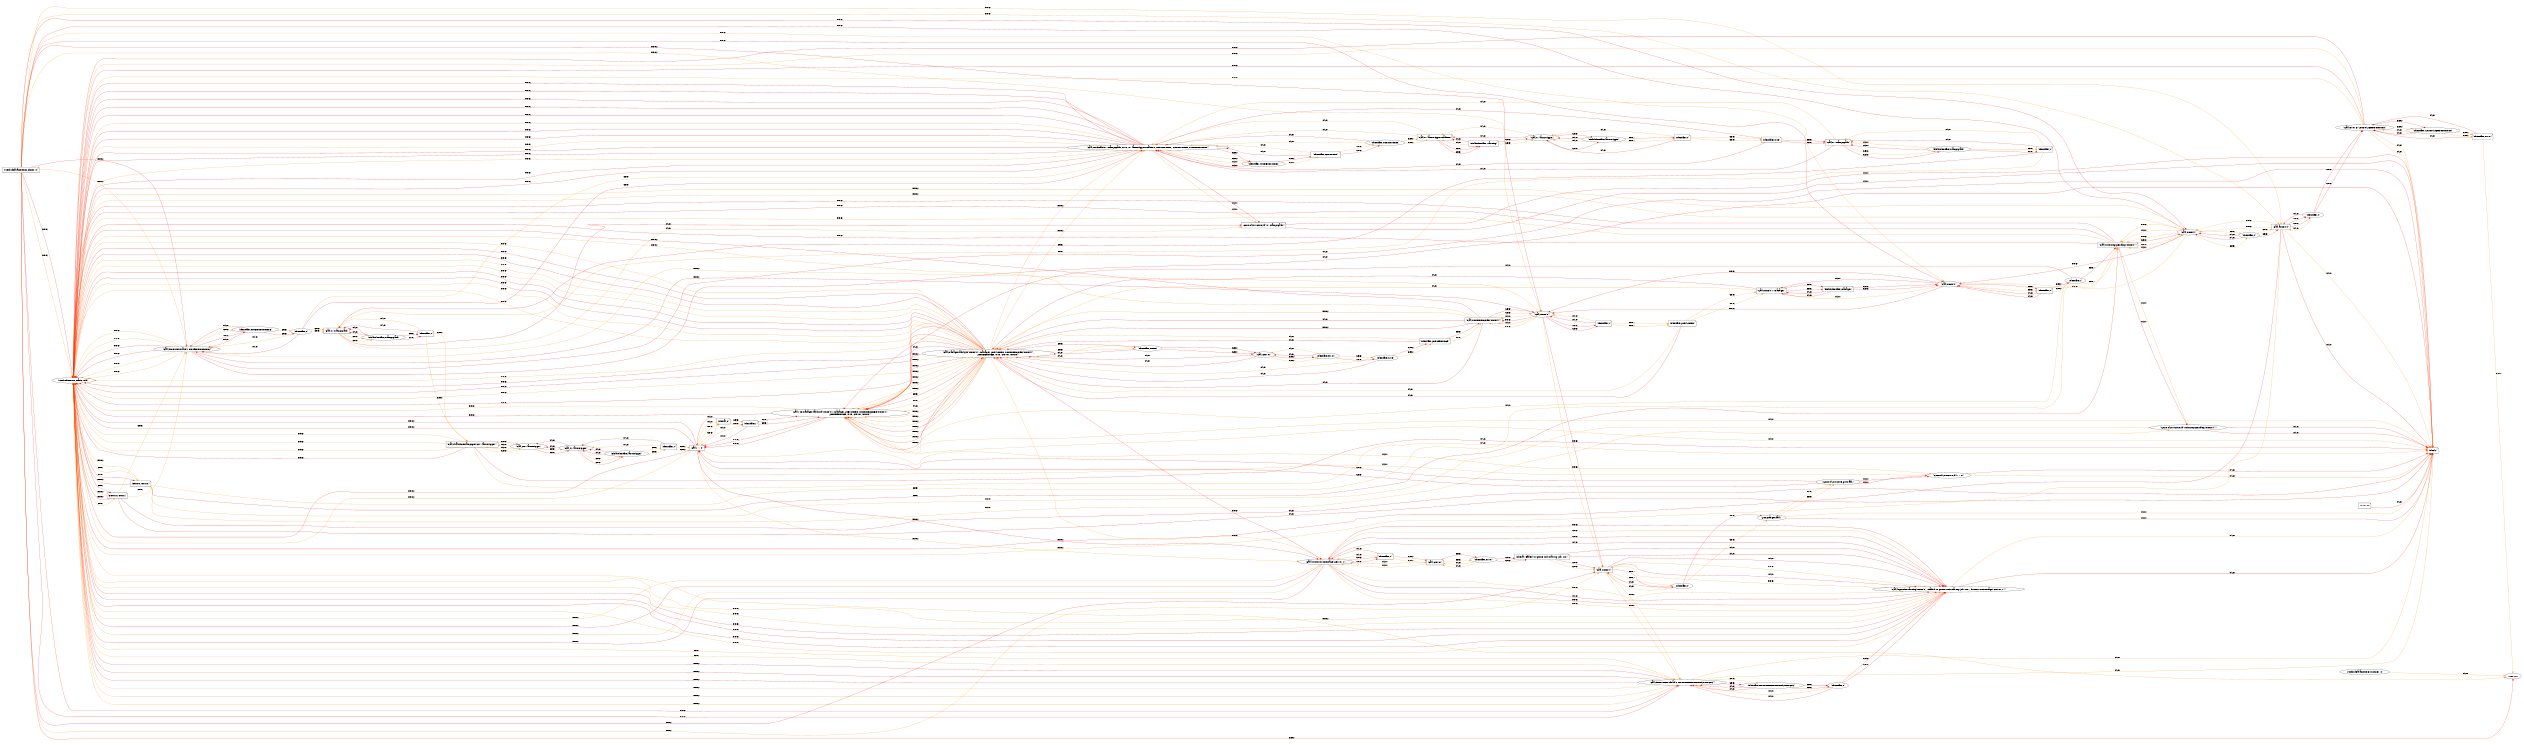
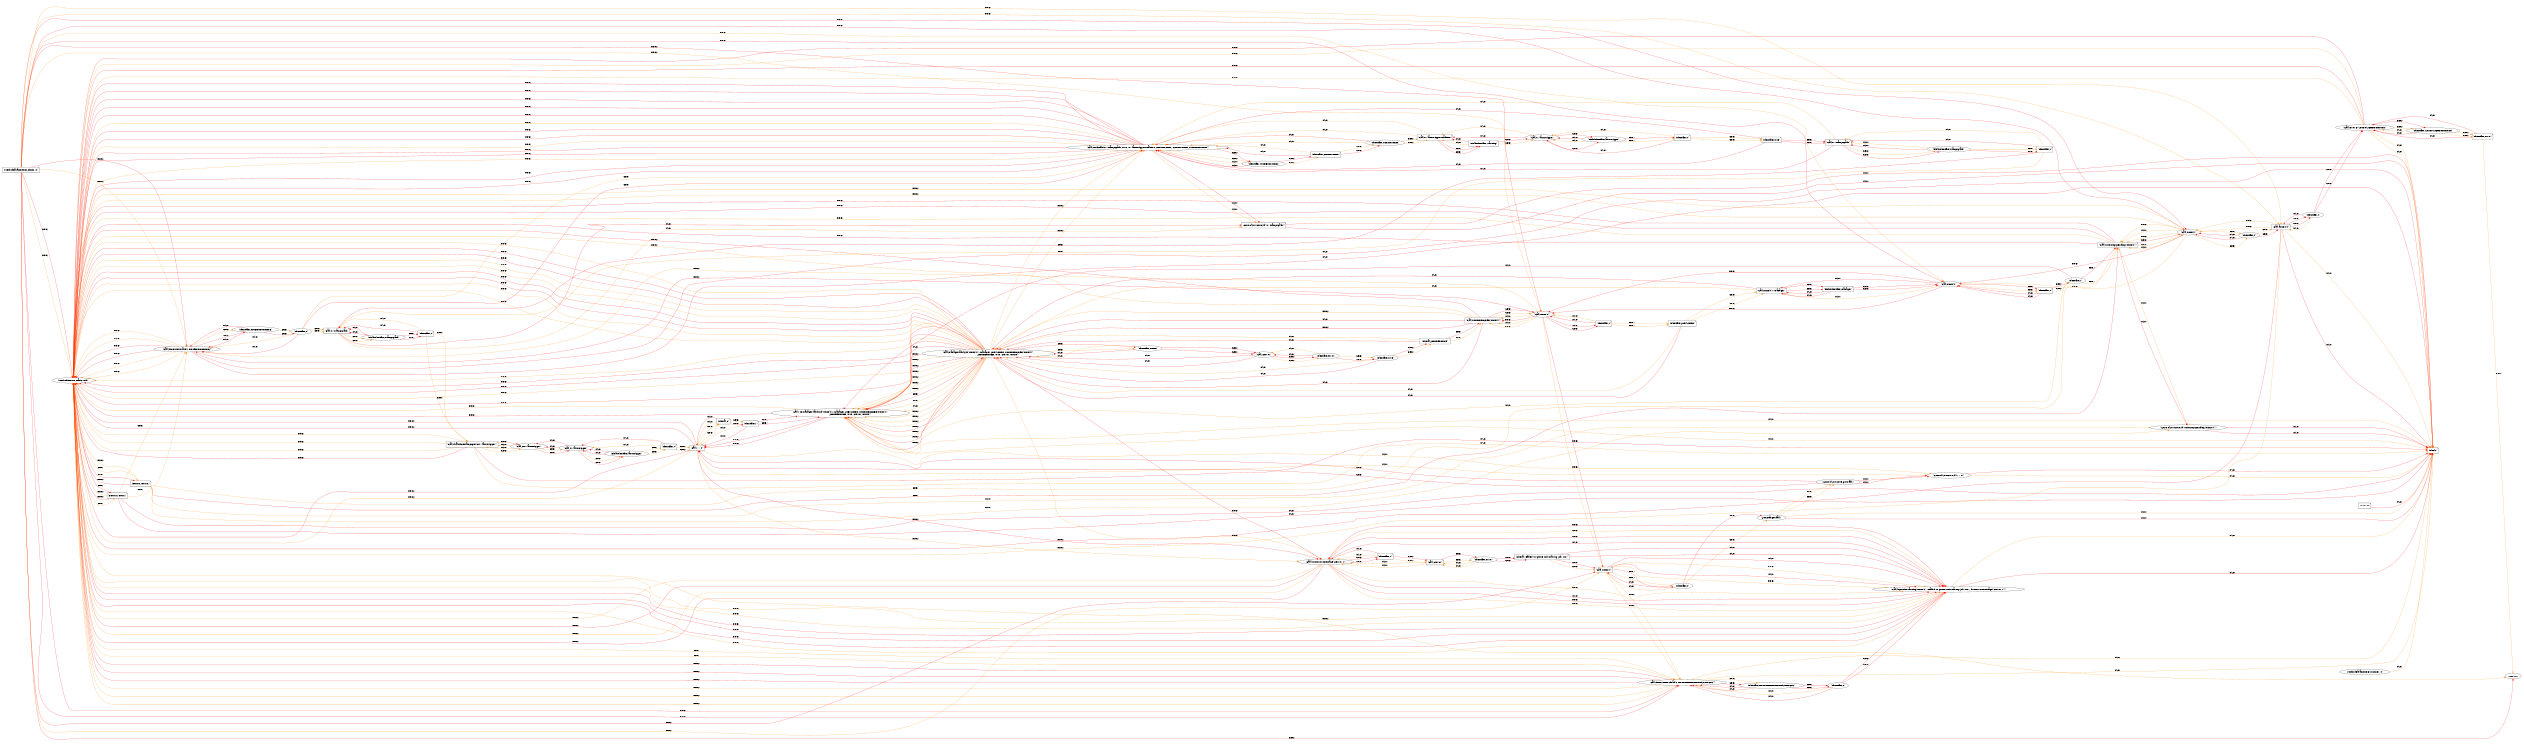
(1326, 154) -> (1326, 154)
(1435, 341) -> (1435, 341)
(2446, 674) -> (2423, 569)
